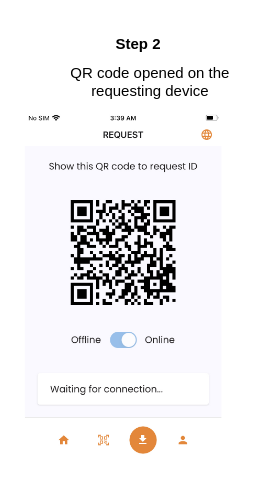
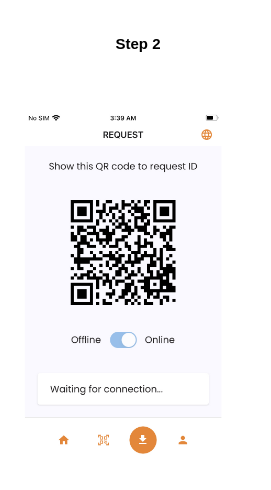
(151, 82) -> none
